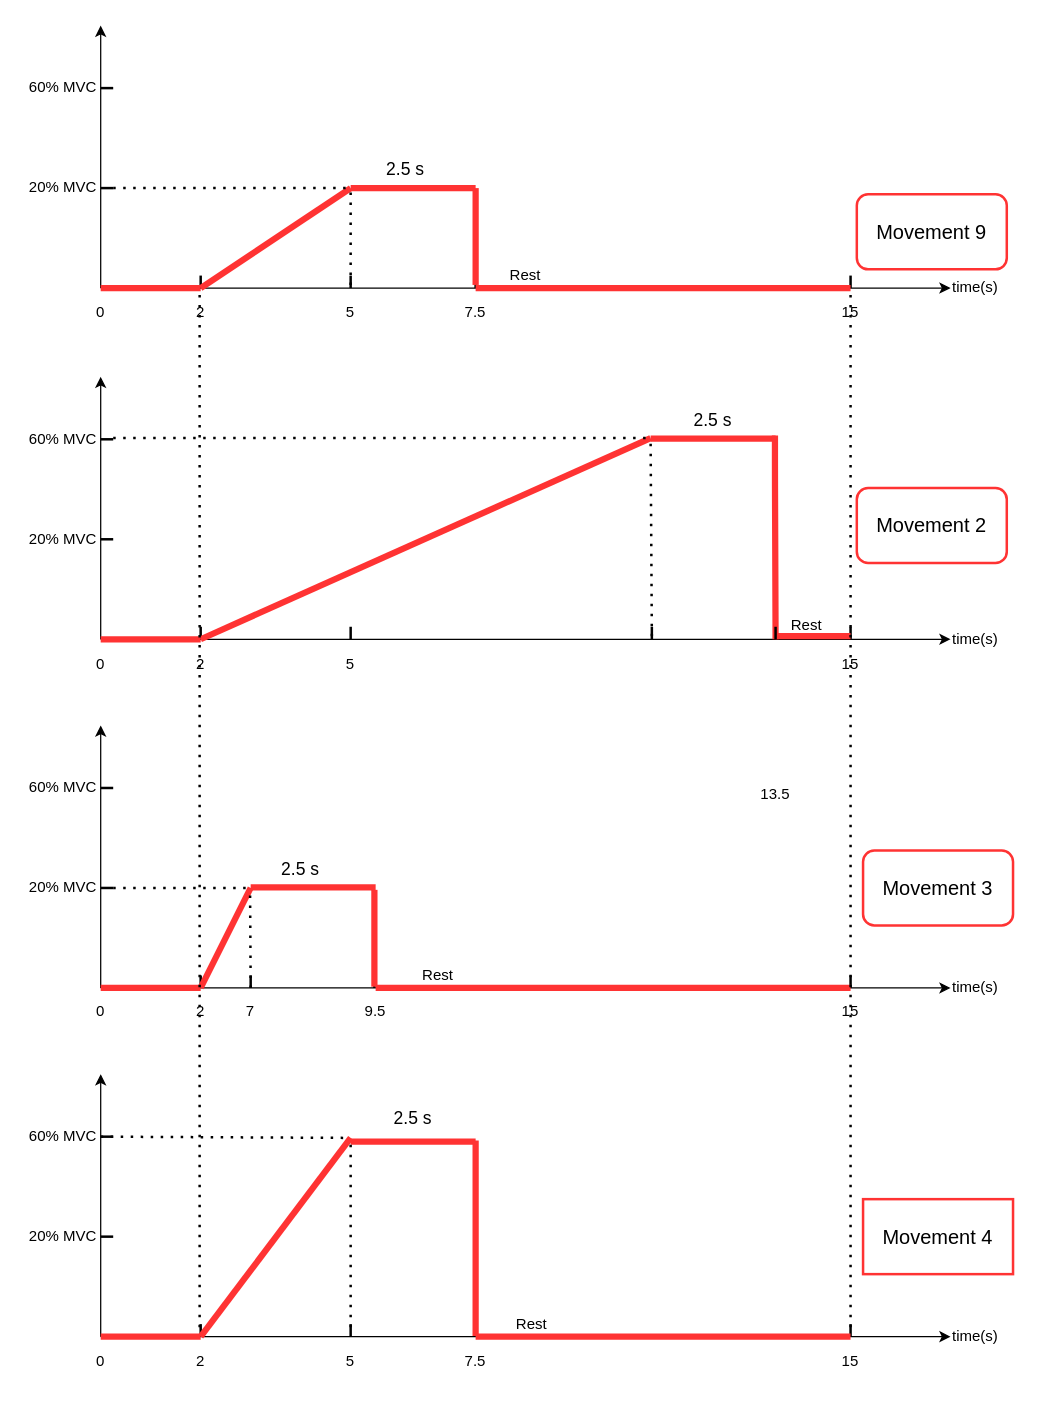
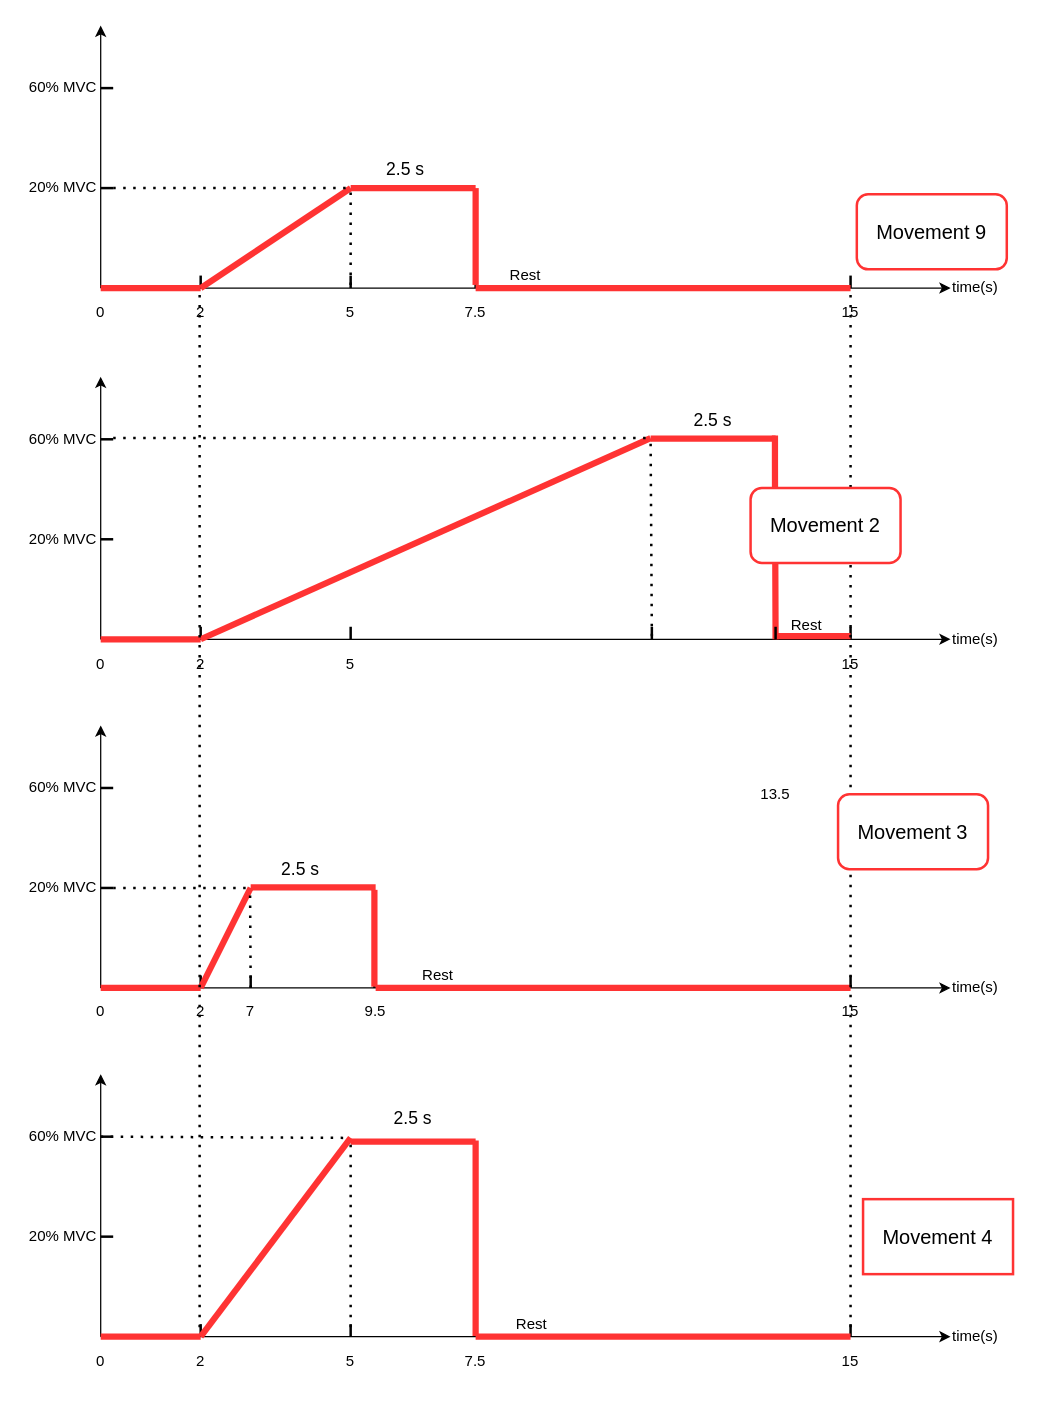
(932, 526) -> (826, 526)
(938, 888) -> (913, 832)
